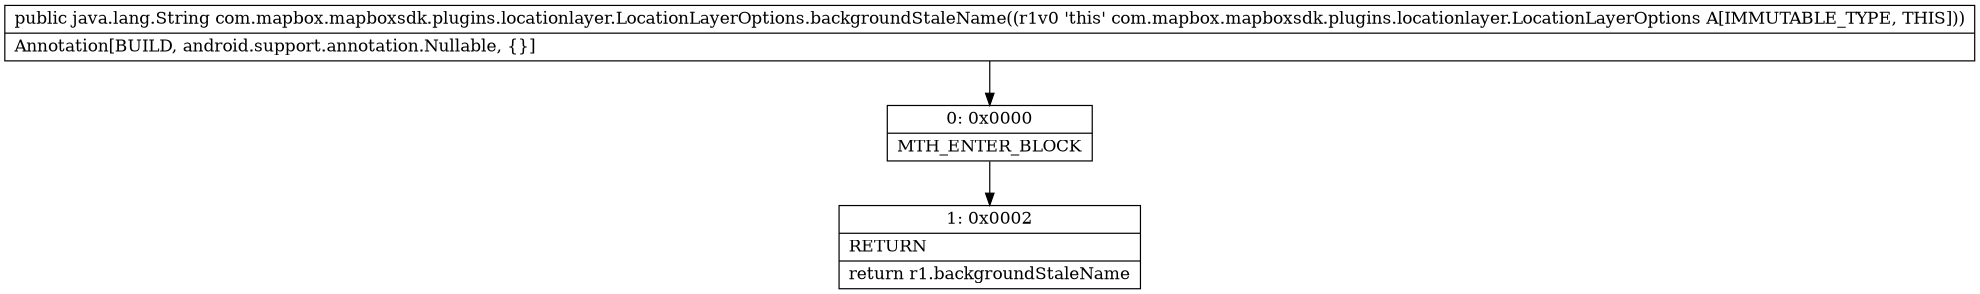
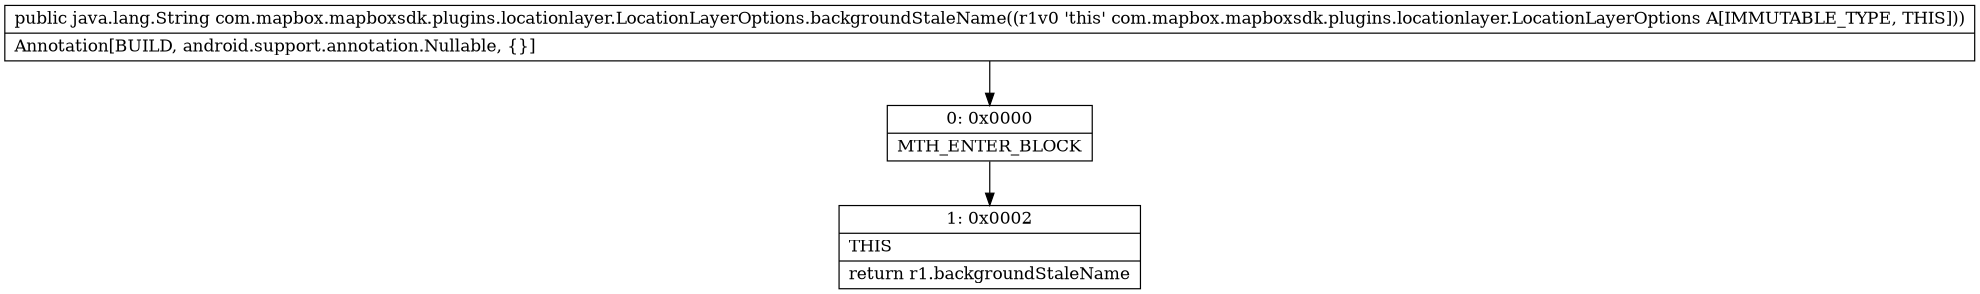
(888, 247) -> (871, 247)
